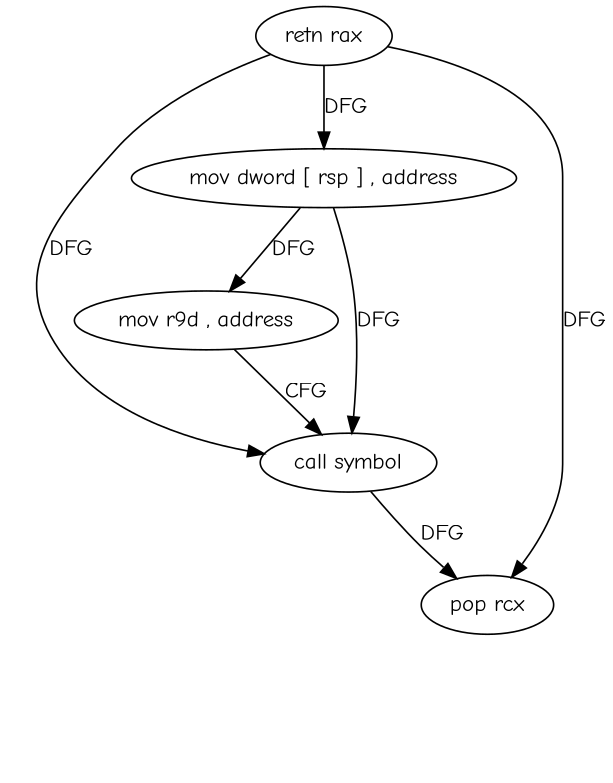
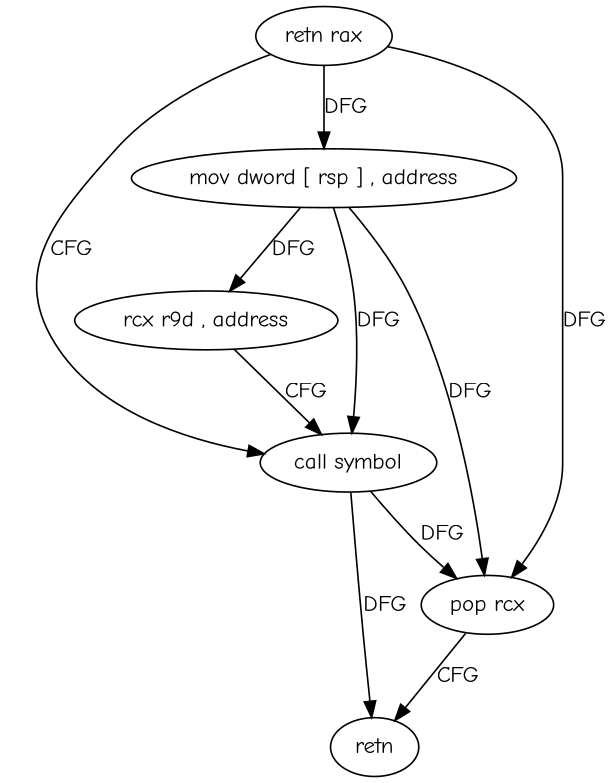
(71, 249) -> (71, 249)
(206, 320) -> (206, 320)
none -> (441, 373)
none -> (375, 747)
